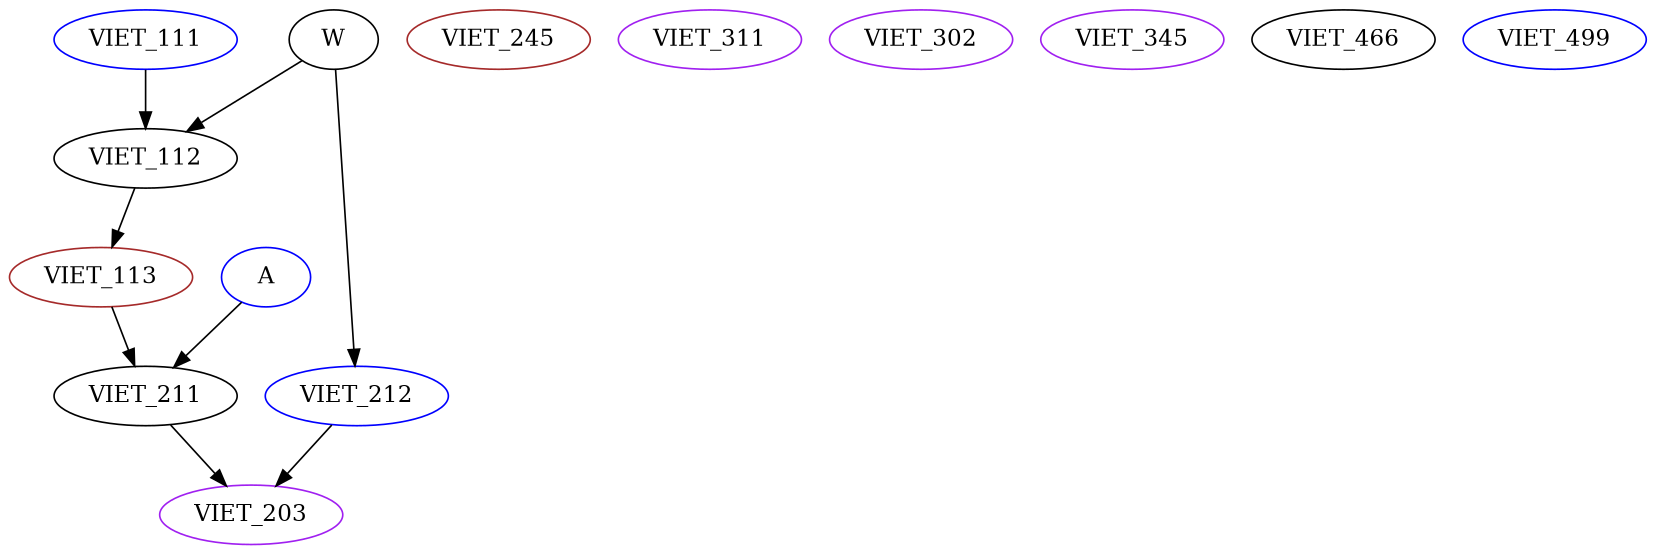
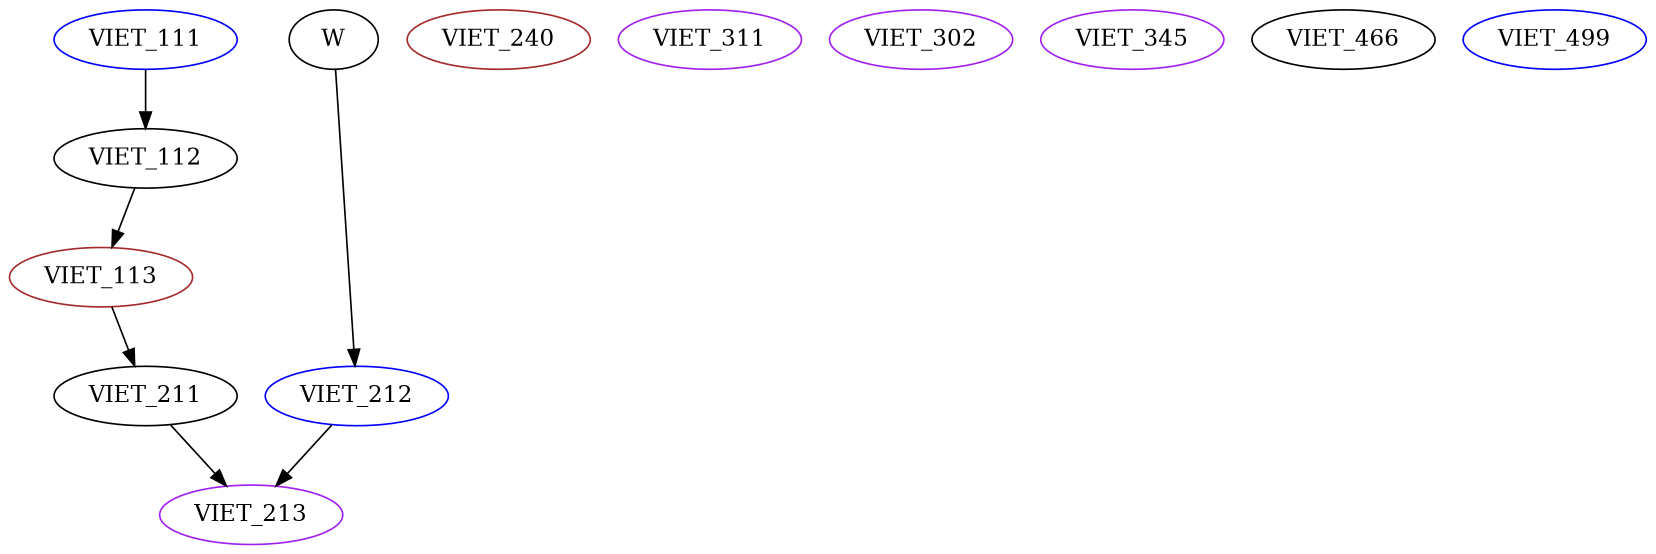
(499, 40) -> (499, 40)
(252, 92) -> none
(266, 277) -> none
(251, 515) -> (251, 515)
